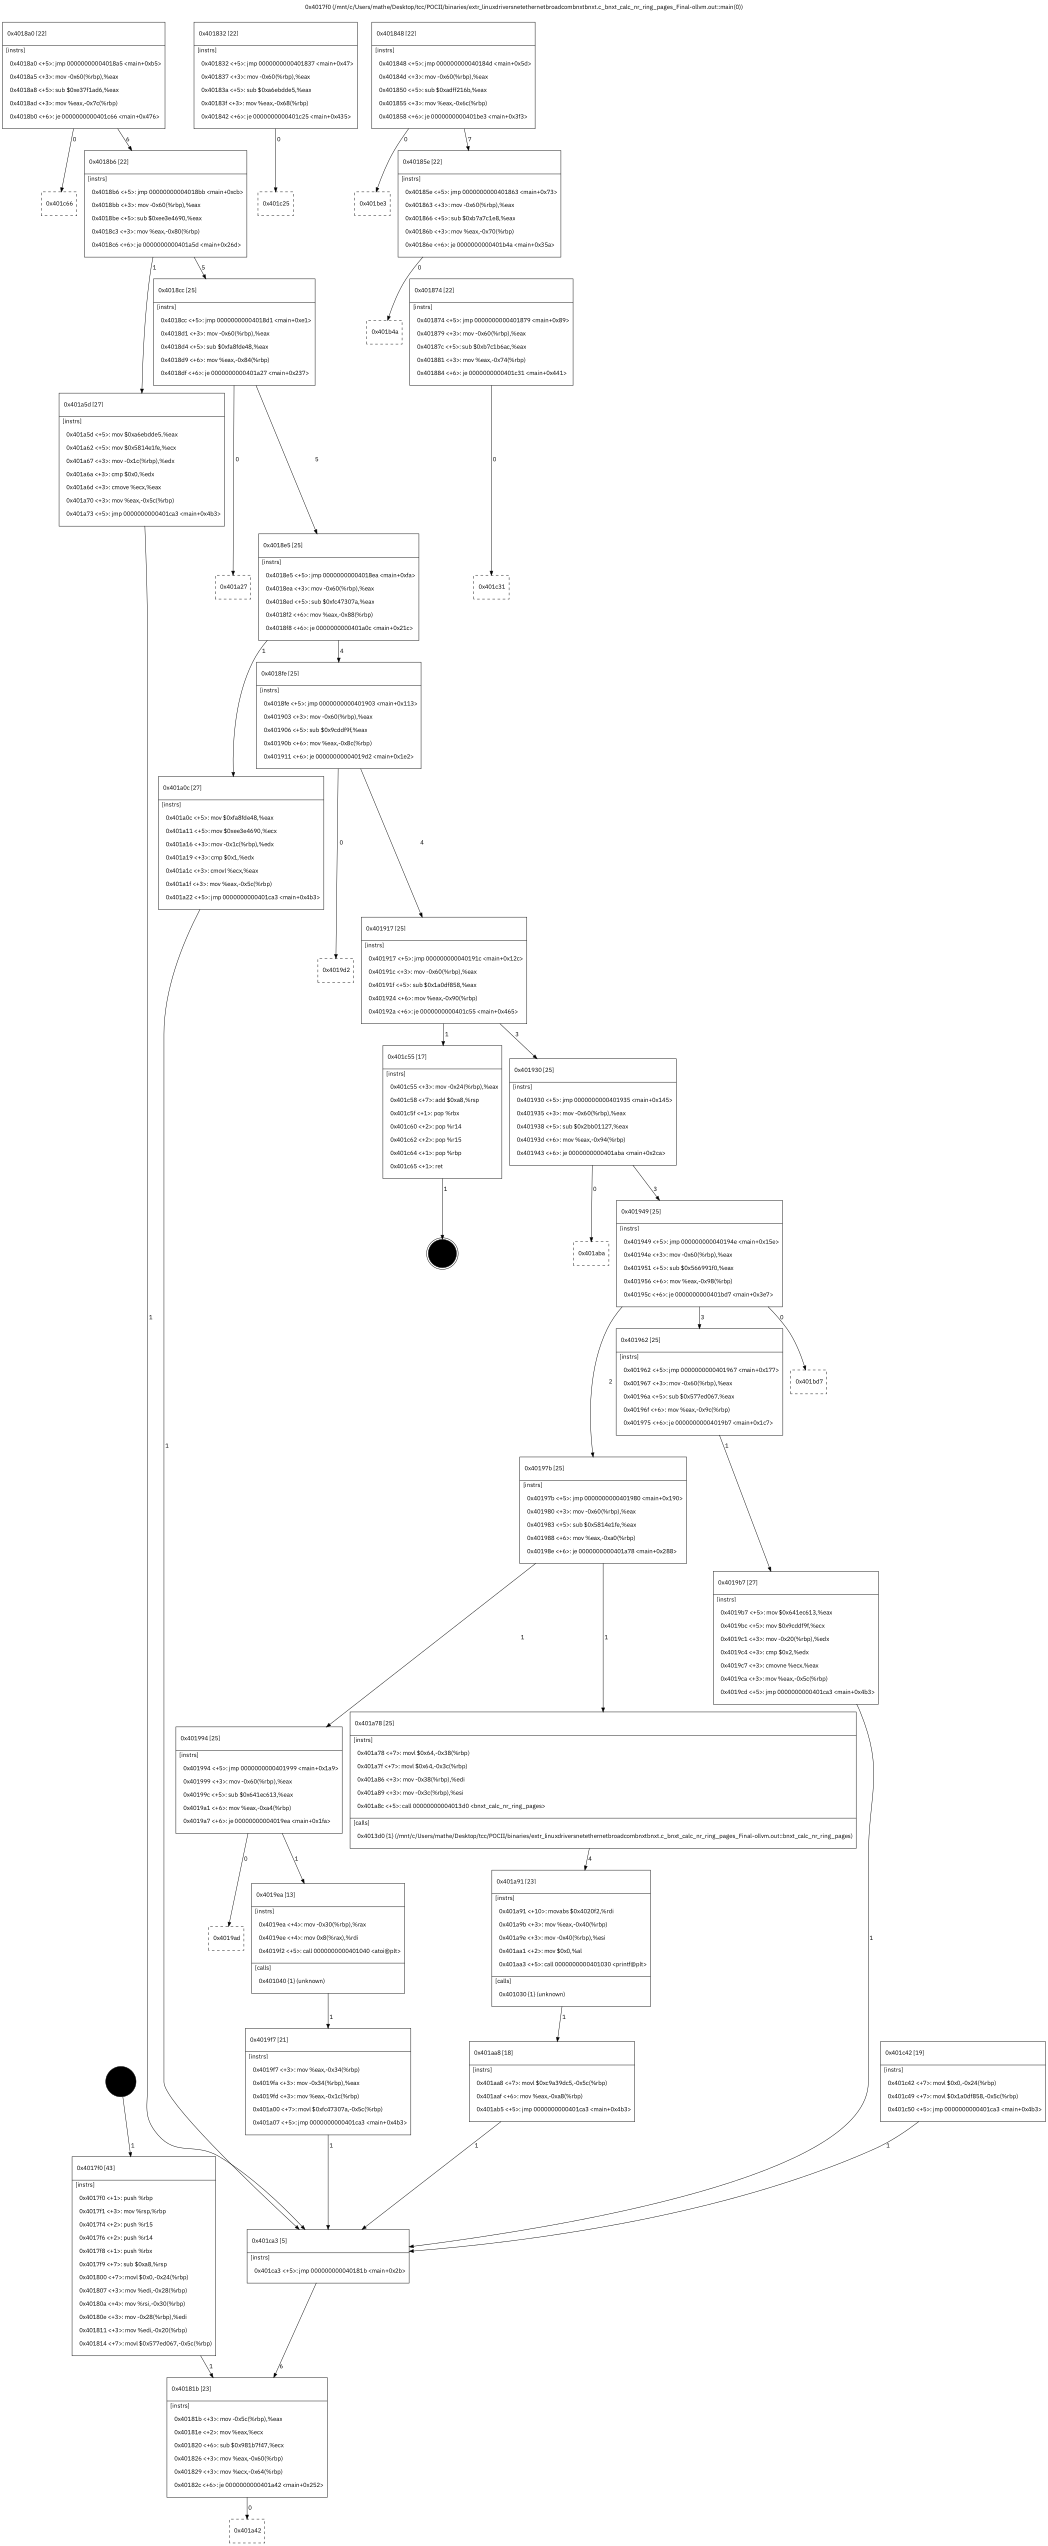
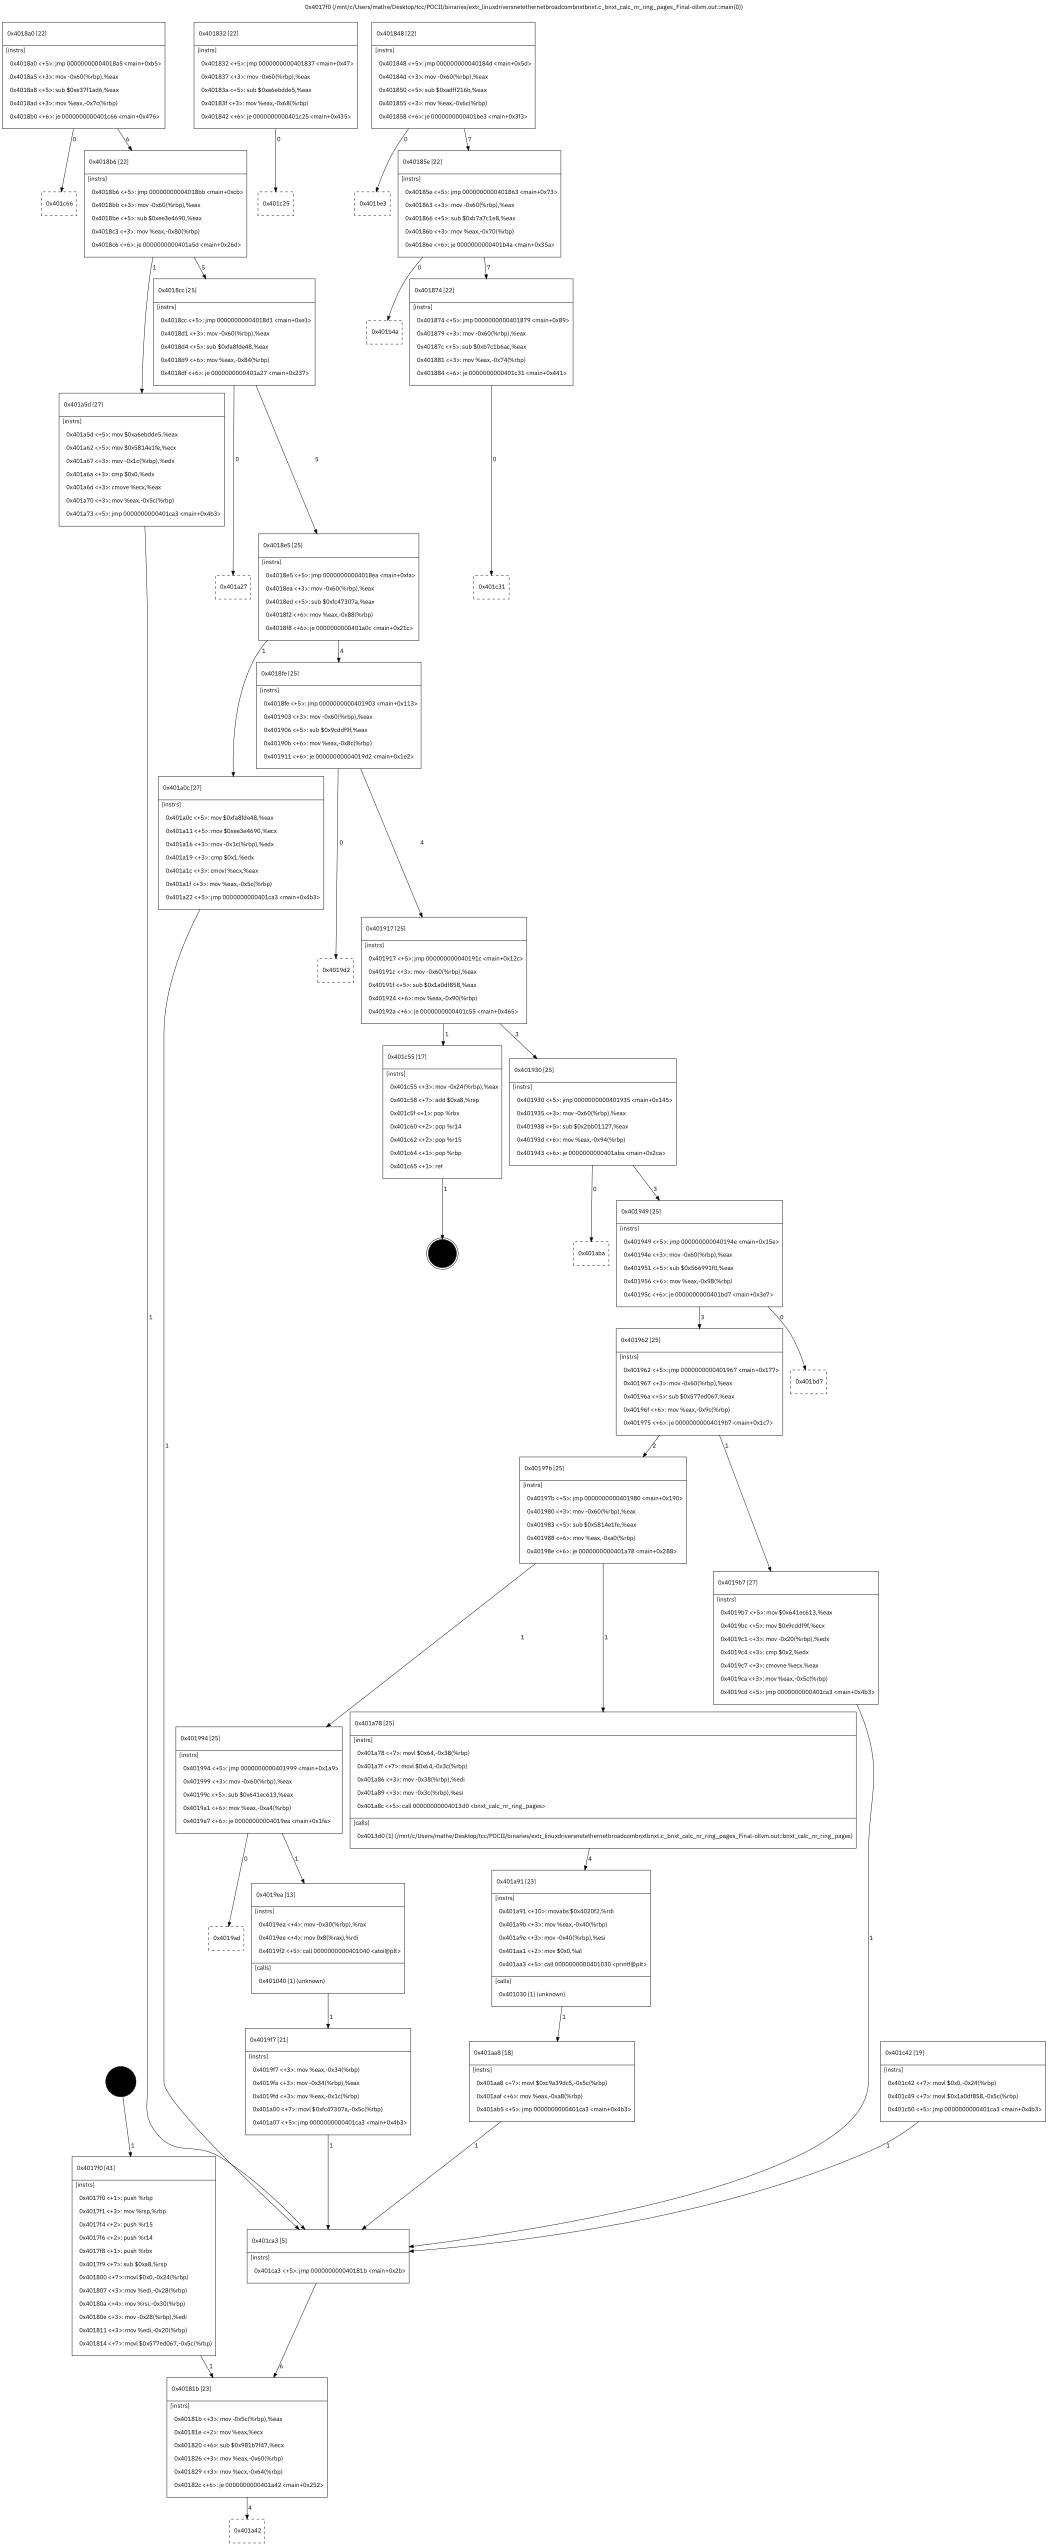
none -> (485, 266)
(593, 1376) -> (653, 1444)
(250, 2508) -> (250, 2508)
